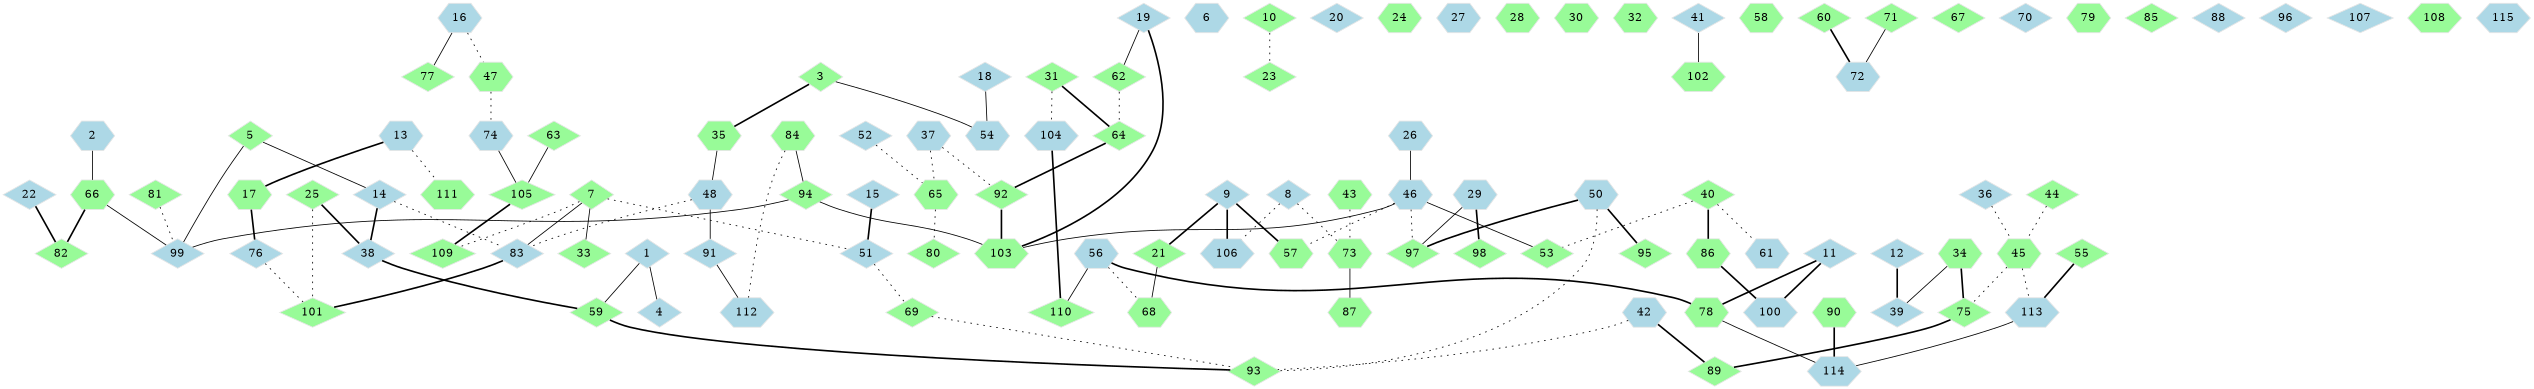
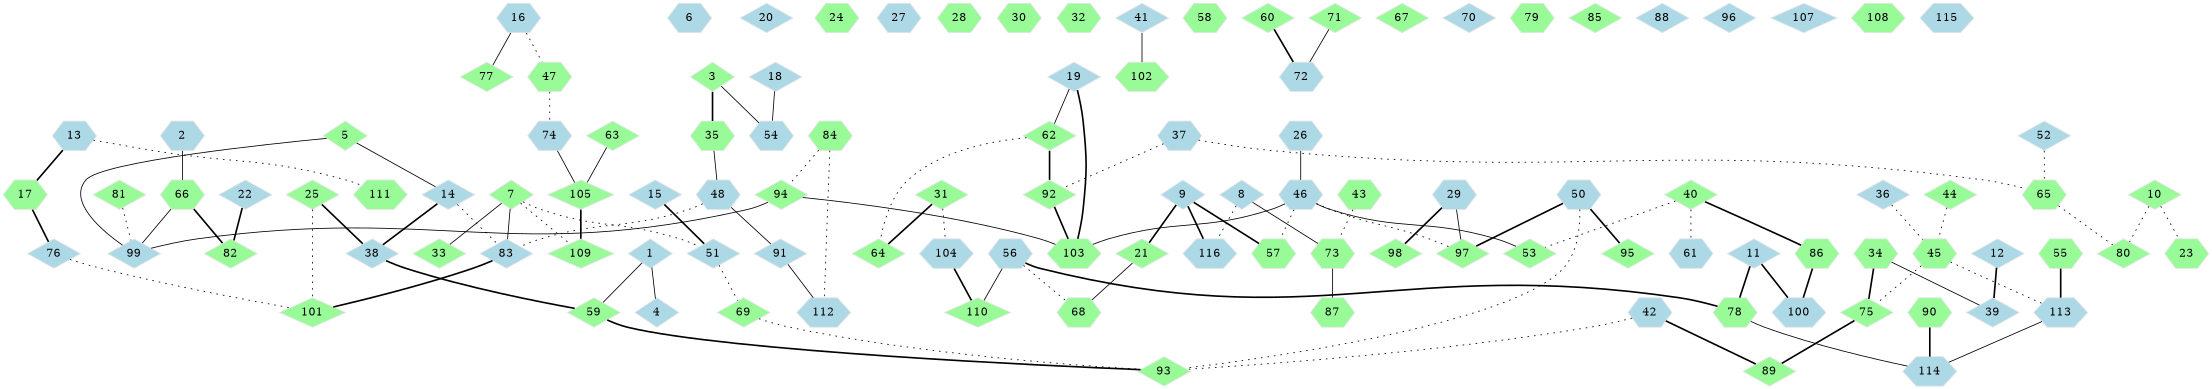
(1270, 77) -> (2187, 254)
(1060, 165) -> (1050, 165)
(800, 166) -> (804, 167)
(1312, 218) -> (1282, 221)
none -> (2139, 224)
(1227, 254) -> (1210, 254)
(2082, 254) -> (2061, 254)
